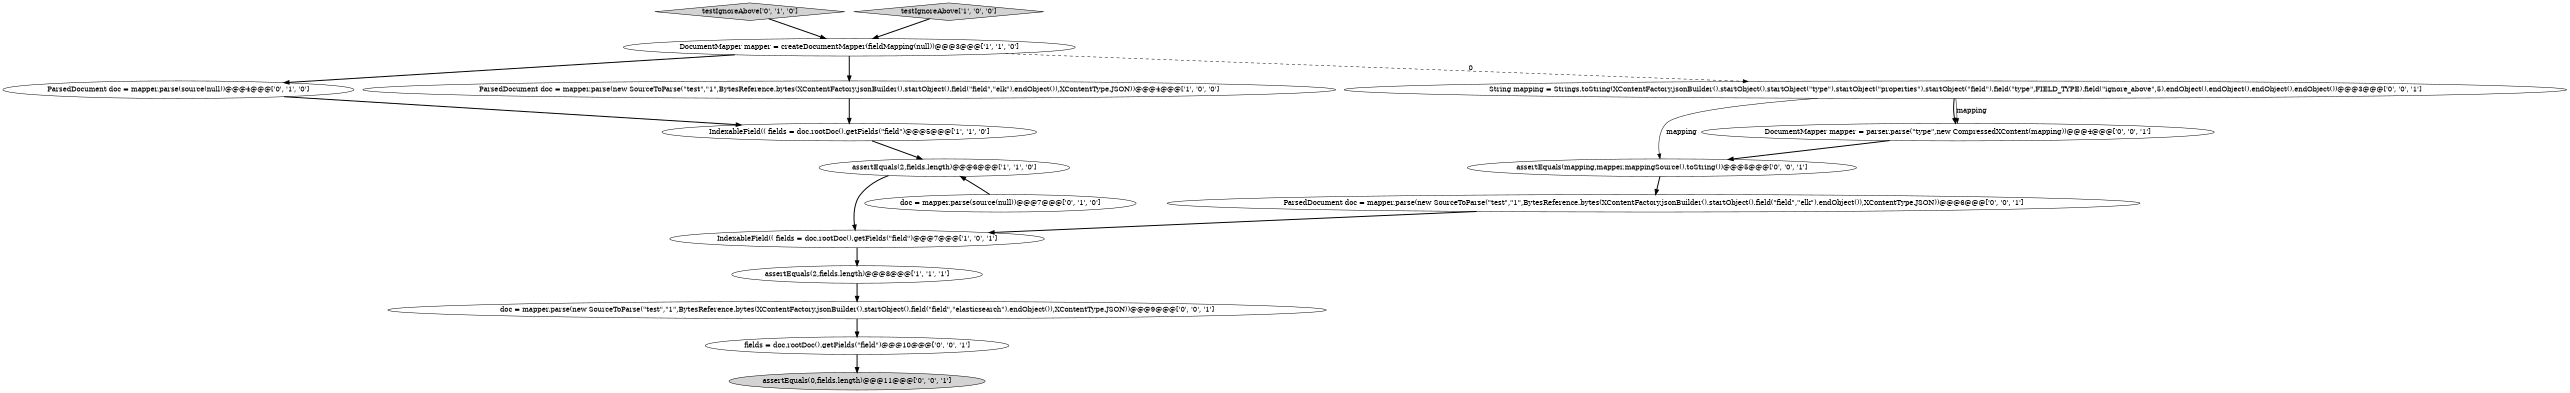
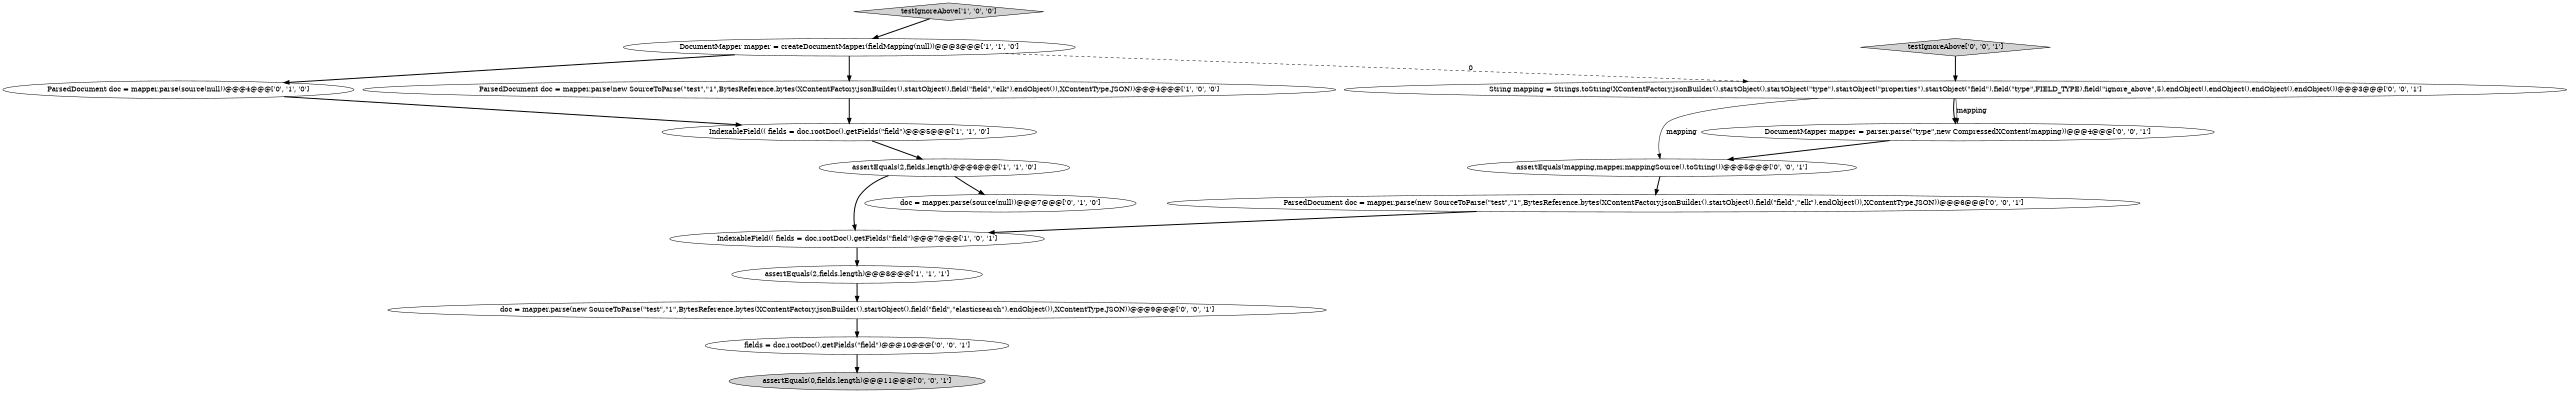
(750, 12) -> none
none -> (1955, 47)
(977, 187) -> (967, 184)
